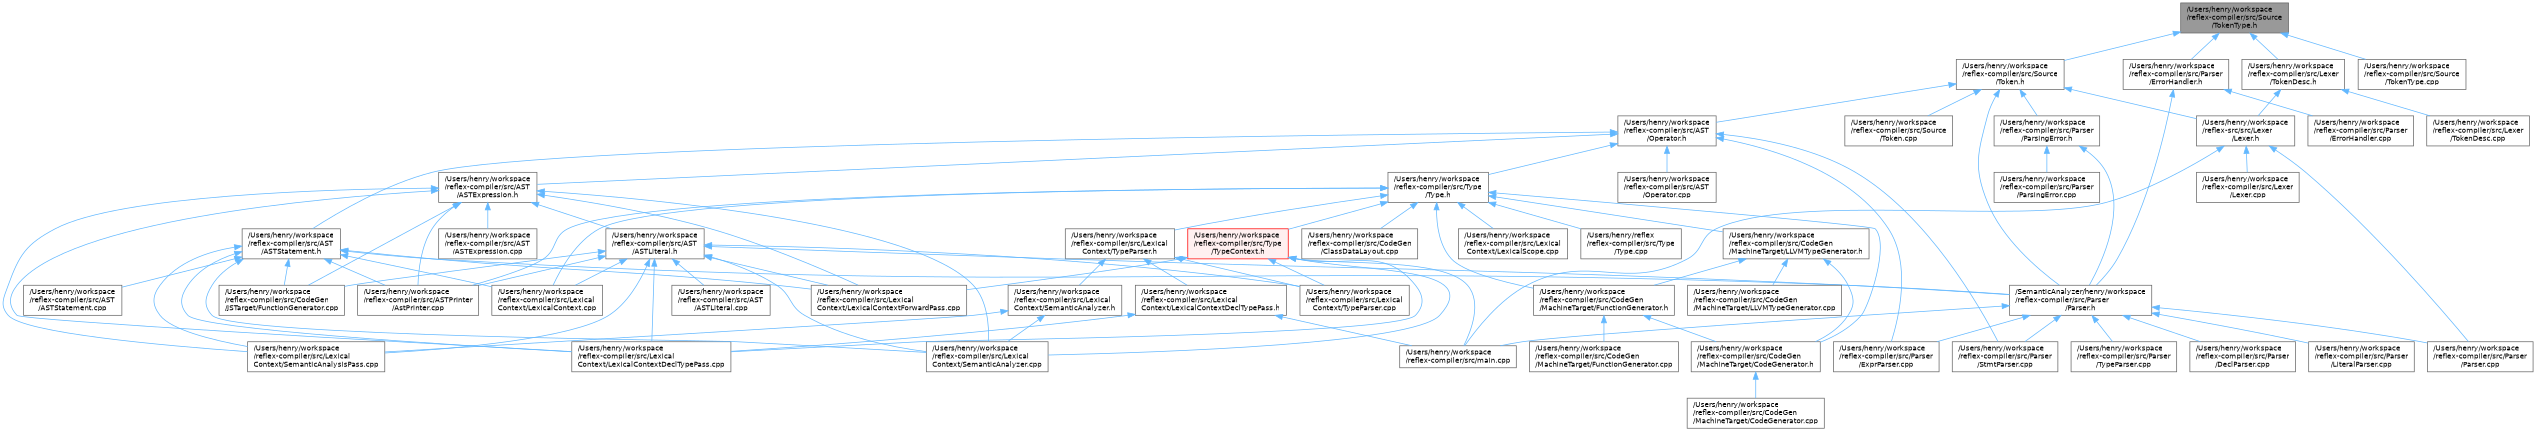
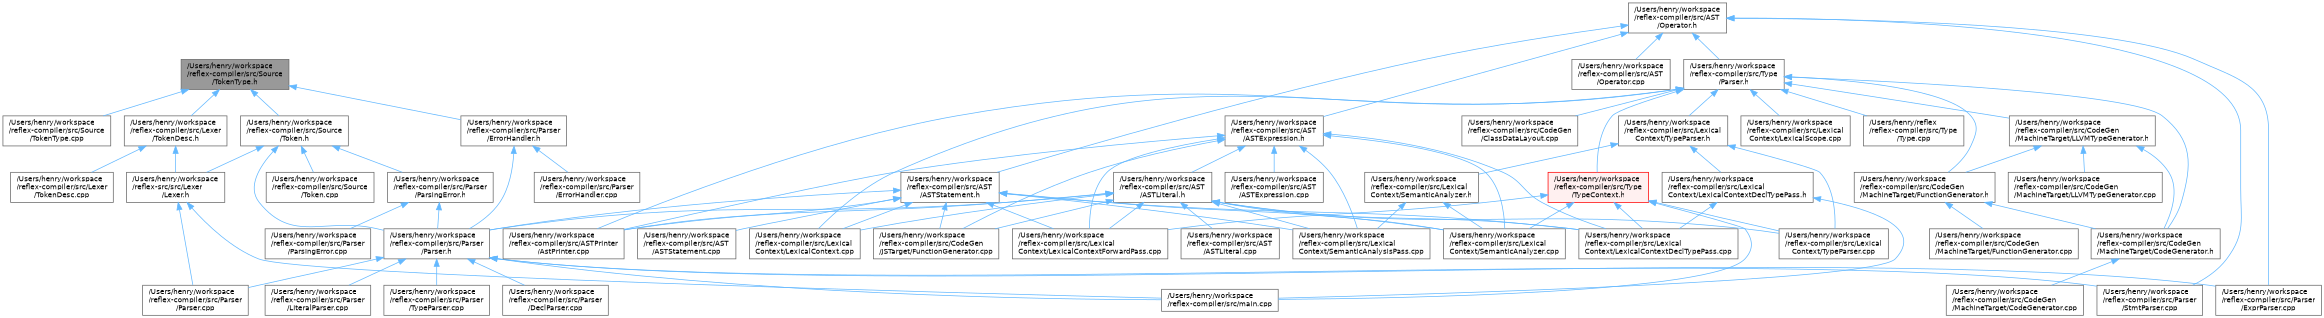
(1833, 104) -> none
(1438, 187) -> (1734, 74)
(2248, 187) -> none
(2081, 300) -> (437, 244)
